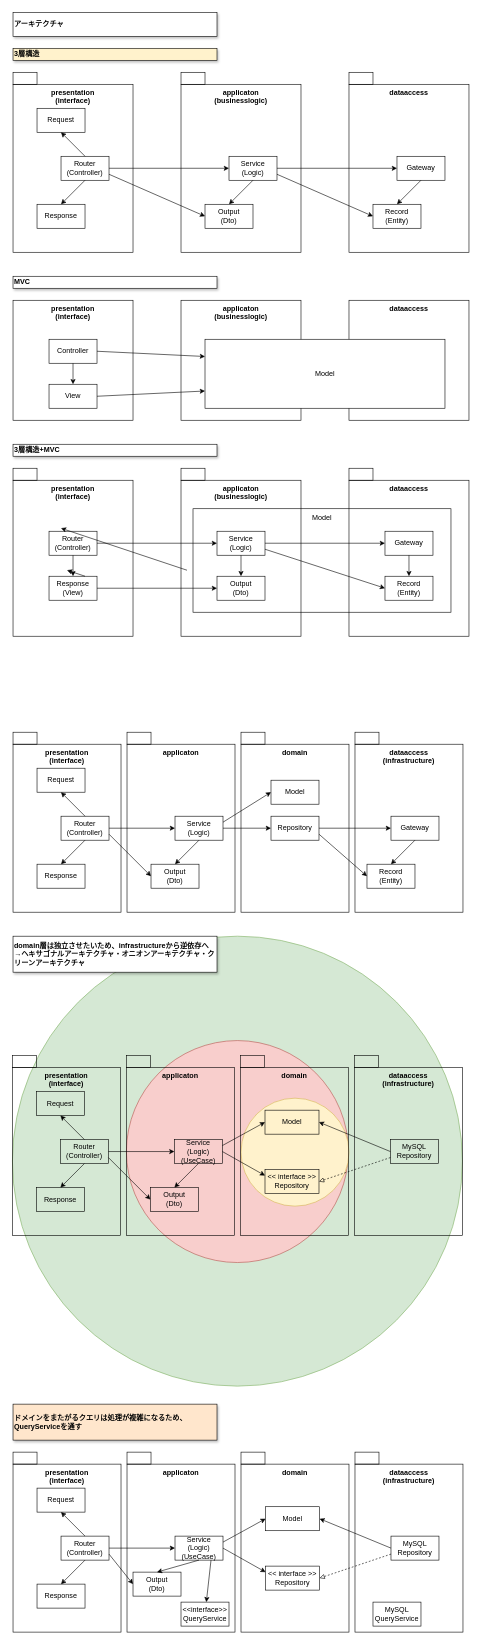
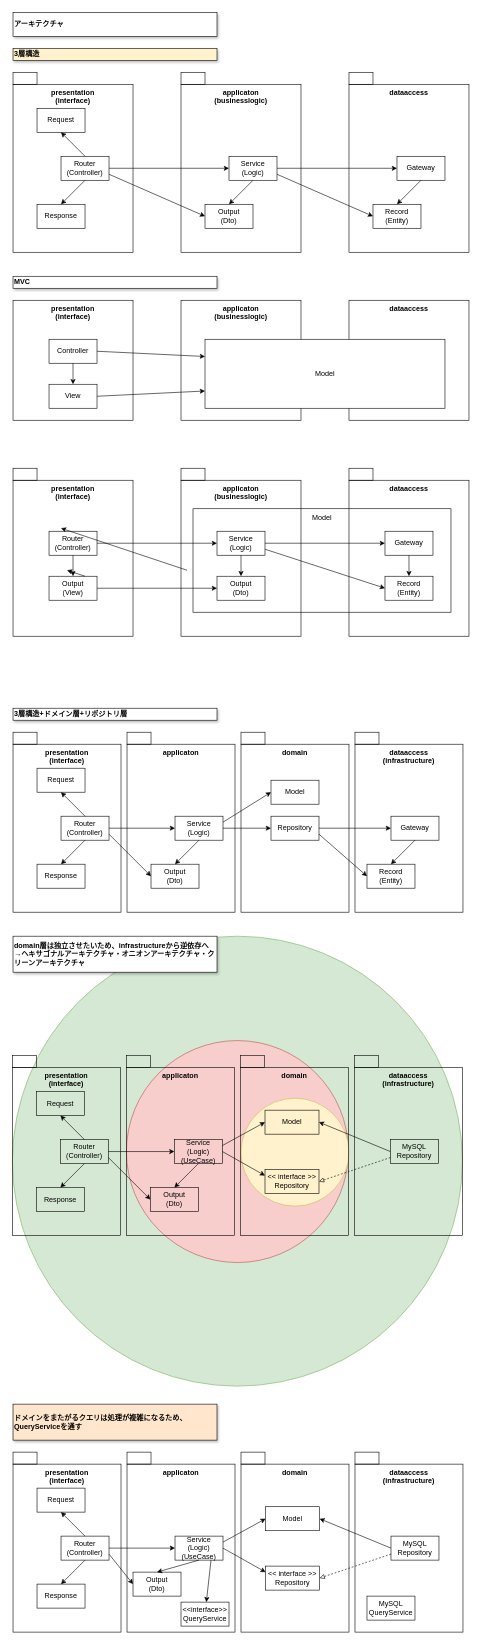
(115, 450) -> none
(73, 588) -> (73, 588)
none -> (115, 714)
(397, 1614) -> (391, 1608)
